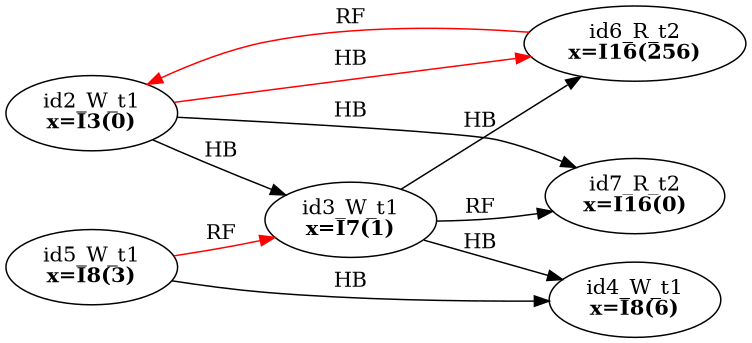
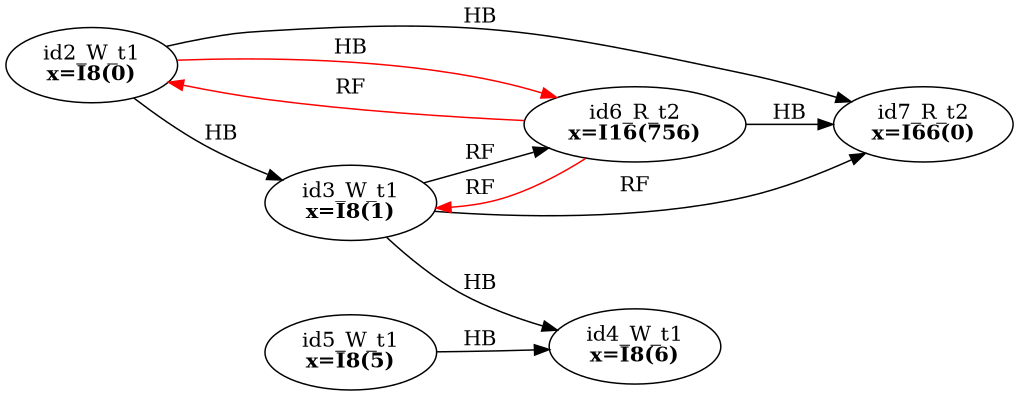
(635, 52) -> (635, 133)
(480, 121) -> (480, 153)
(92, 122) -> (92, 74)
none -> (782, 124)
(635, 205) -> (923, 133)
(351, 229) -> (351, 212)
(217, 249) -> (521, 192)
(92, 276) -> (351, 361)
